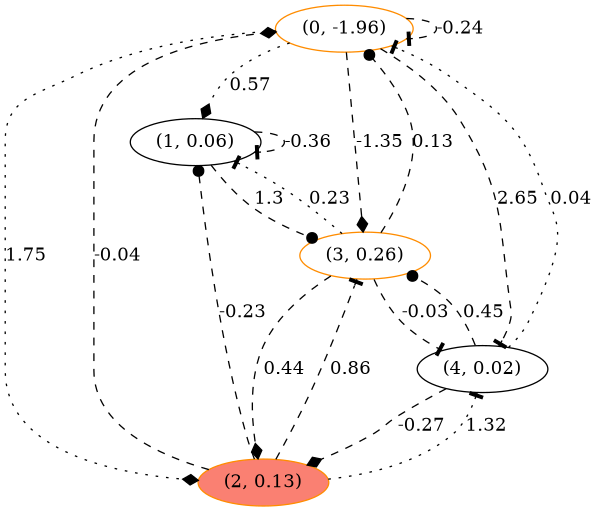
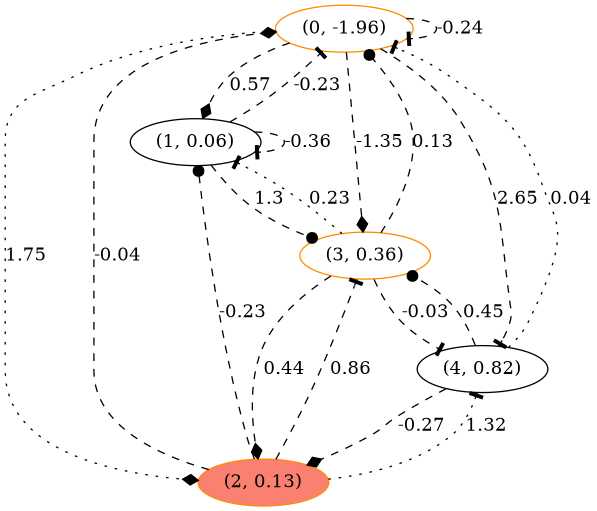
(243, 65) -> (243, 65)
none -> (276, 92)
(365, 256) -> (365, 256)
(483, 369) -> (483, 369)
